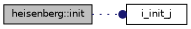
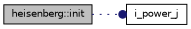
(157, 14) -> (157, 14)
